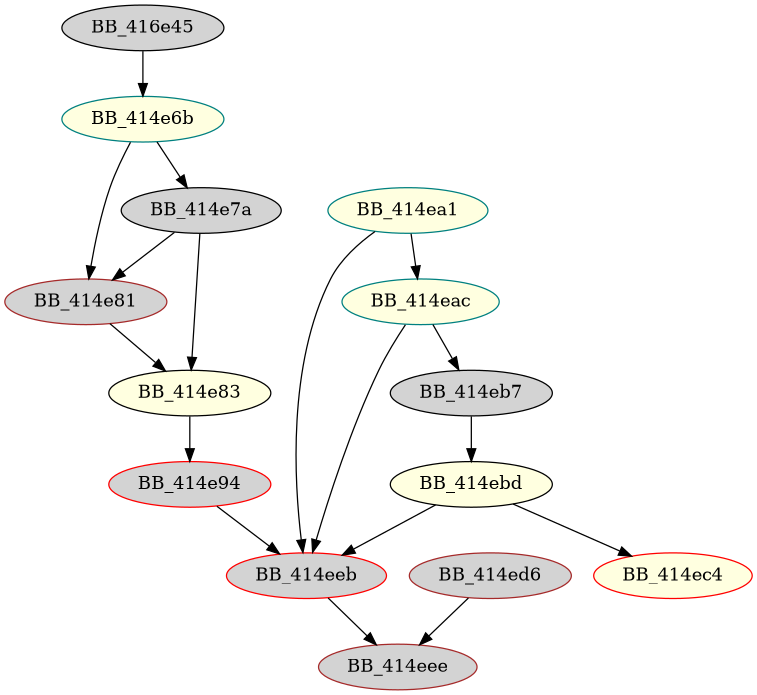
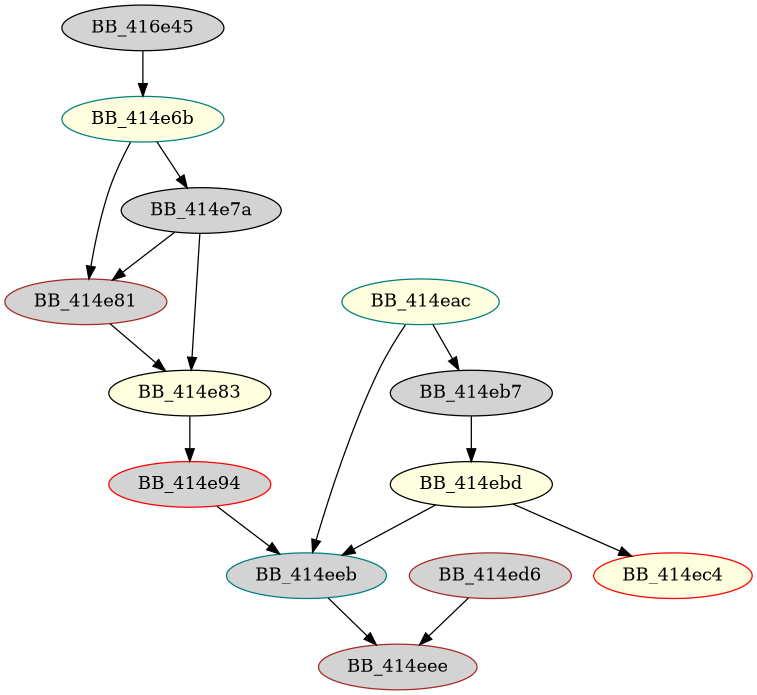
(408, 210) -> none
(306, 576) -> (306, 576)
